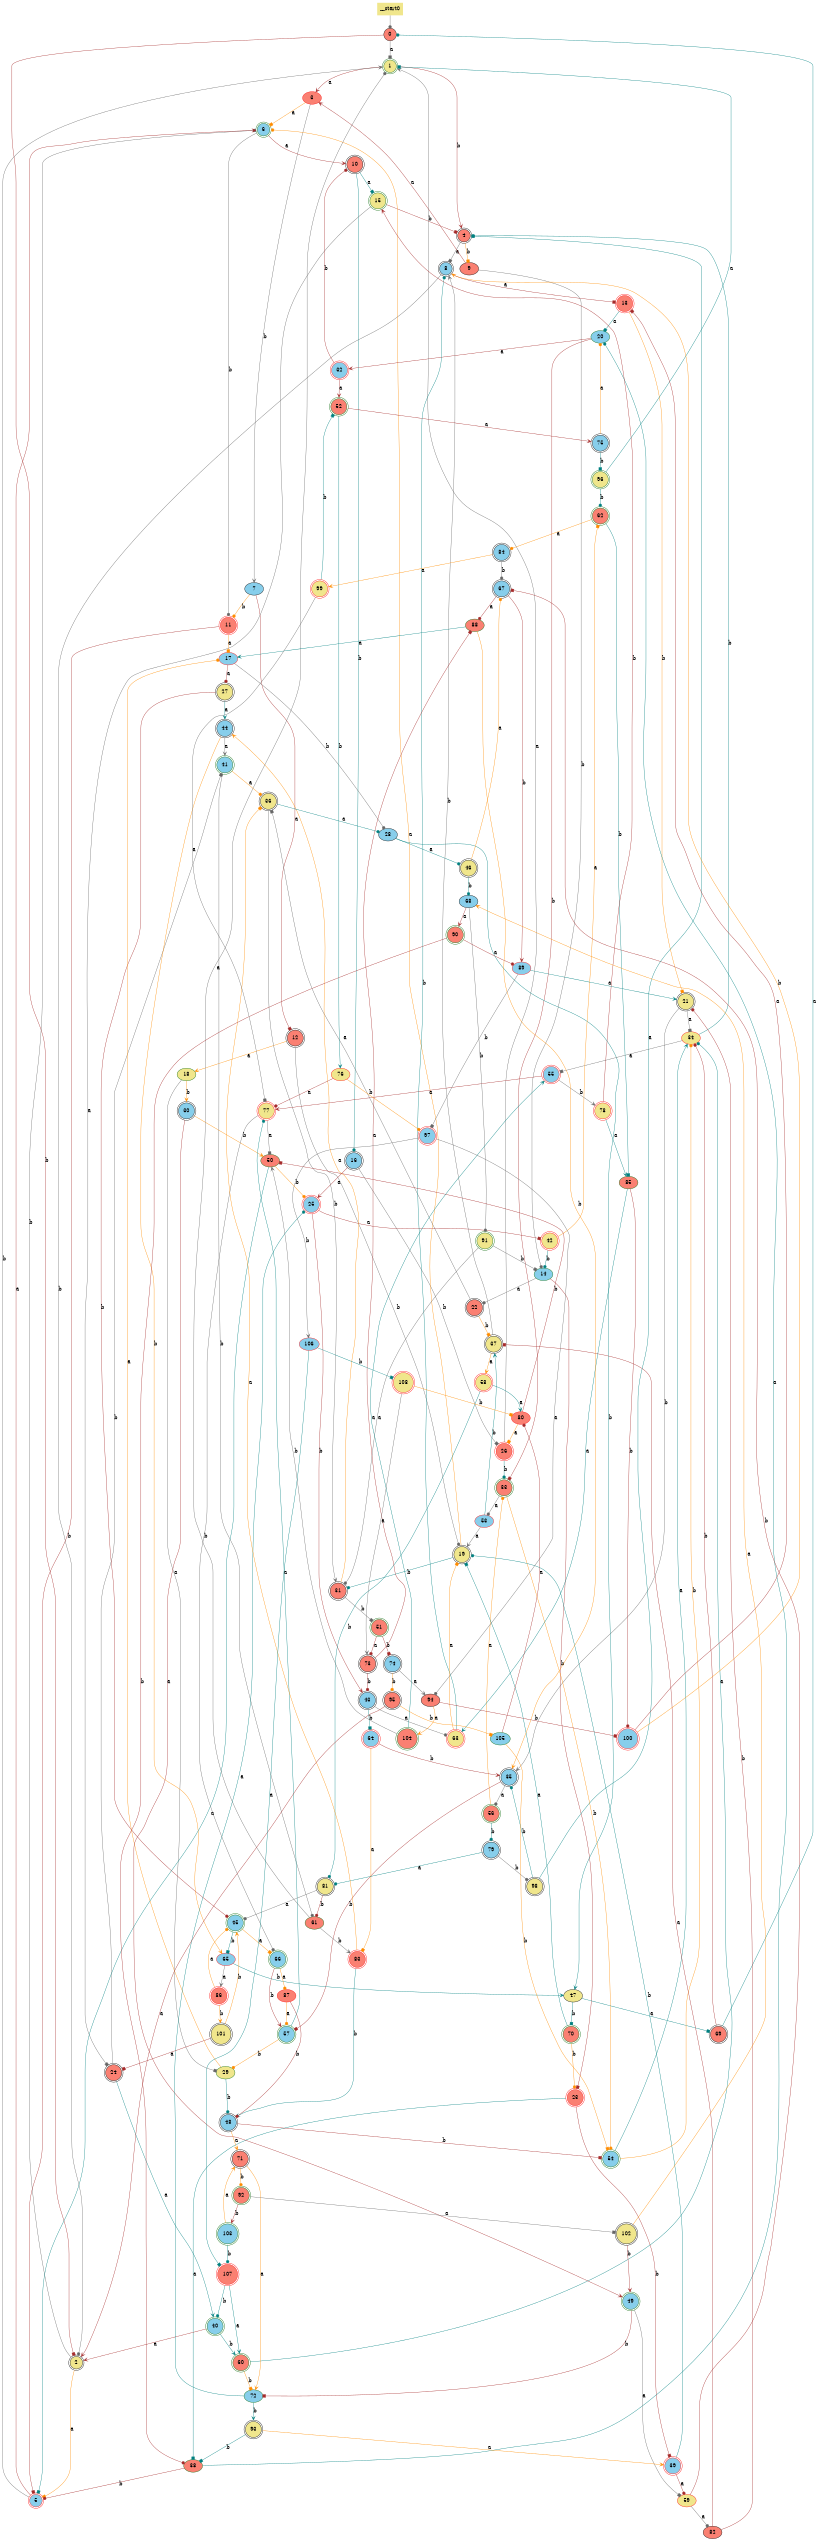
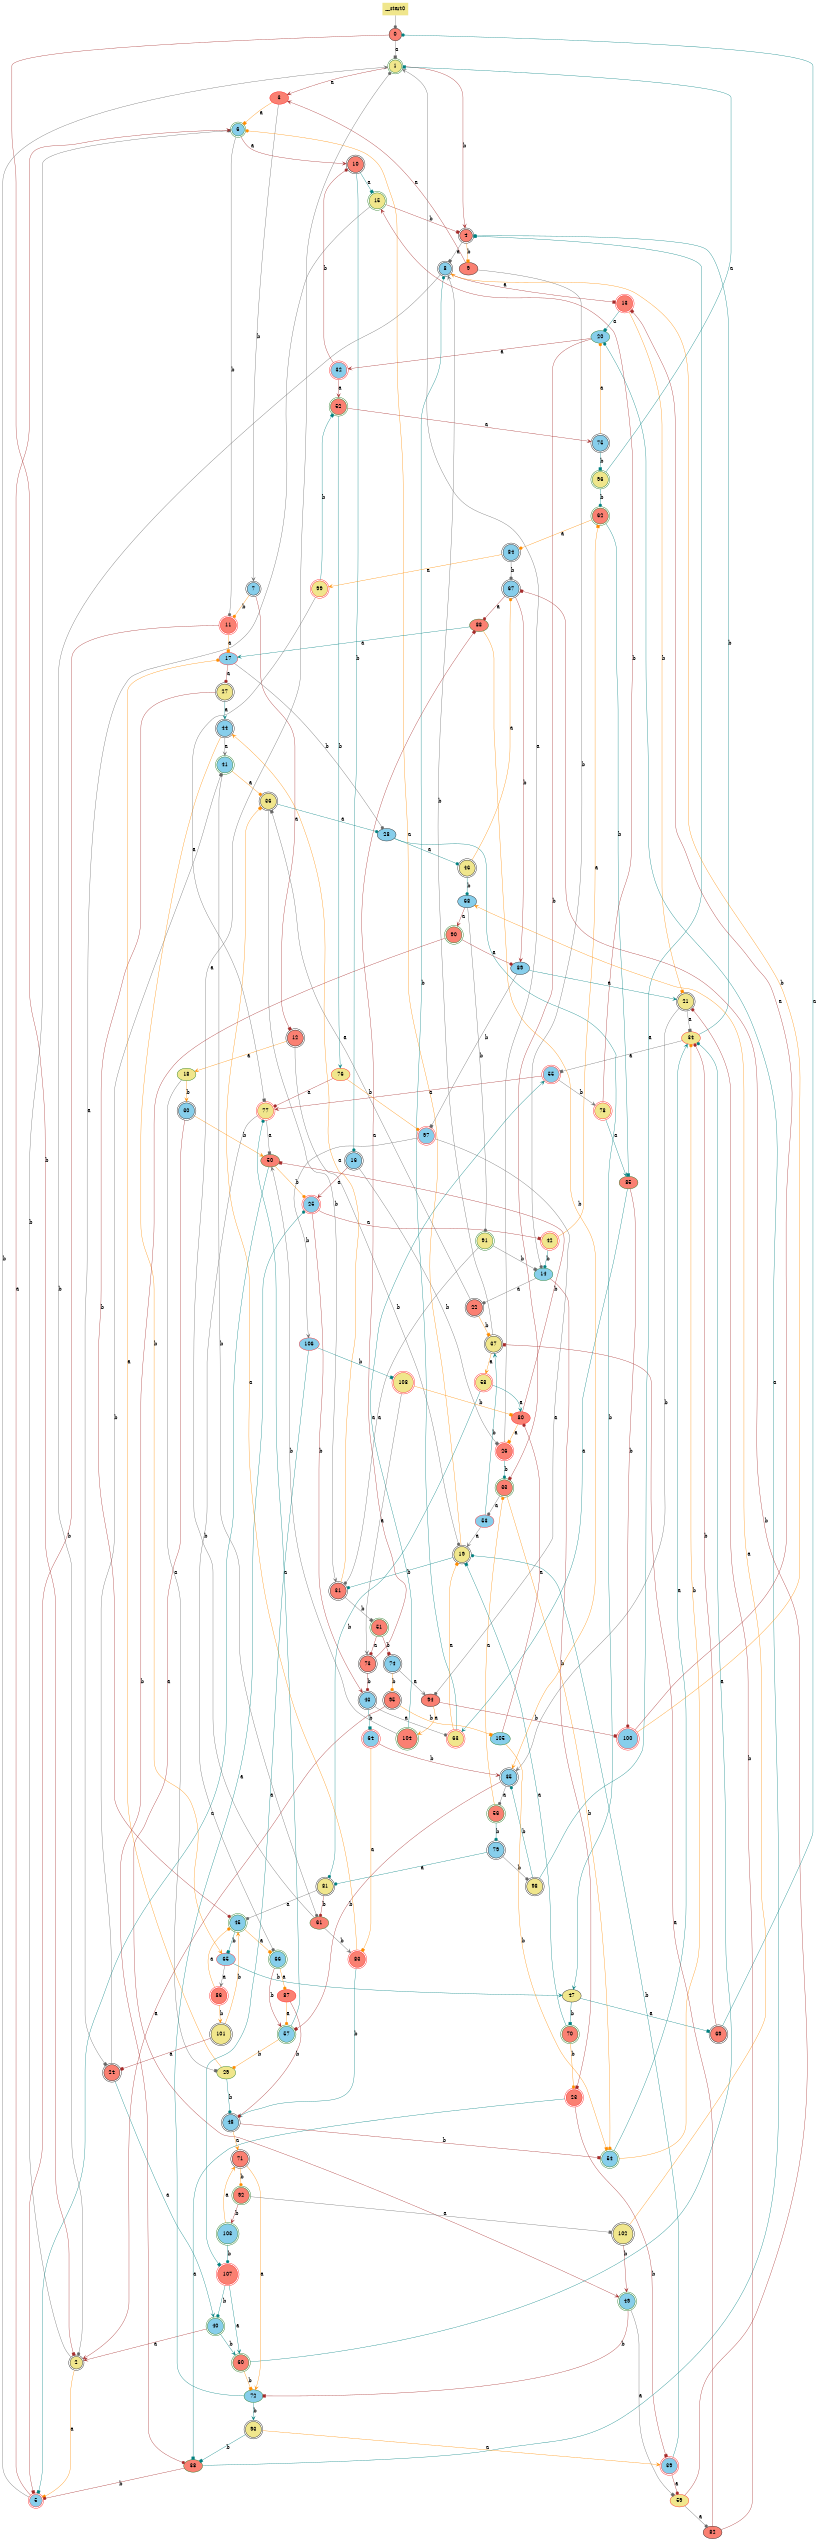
(254, 589) -> (253, 589)
(522, 968) -> (520, 968)
